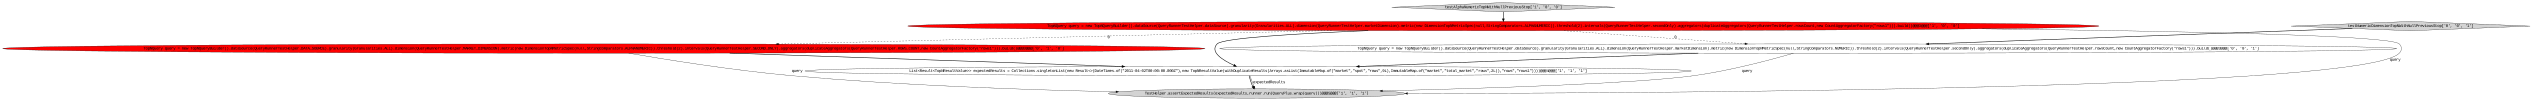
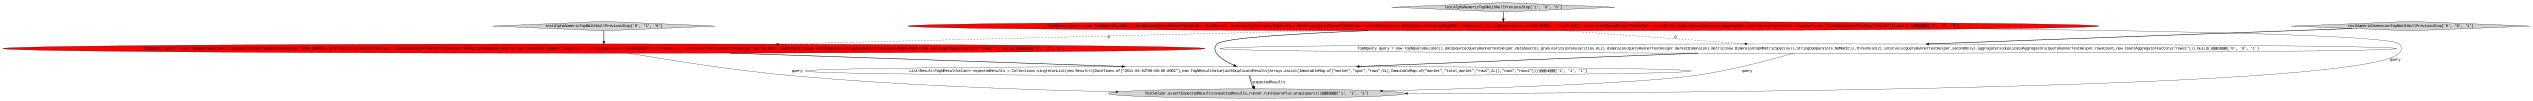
none -> (604, 26)
